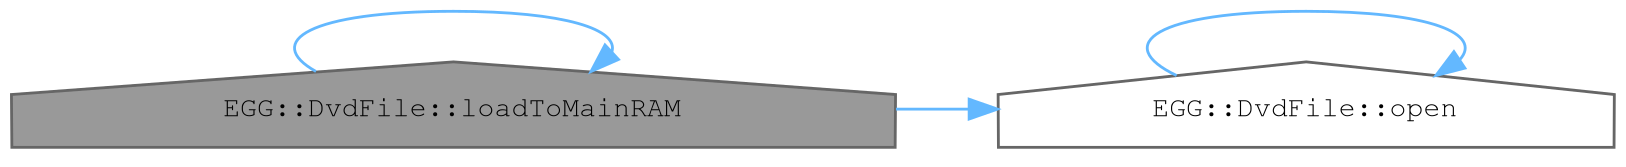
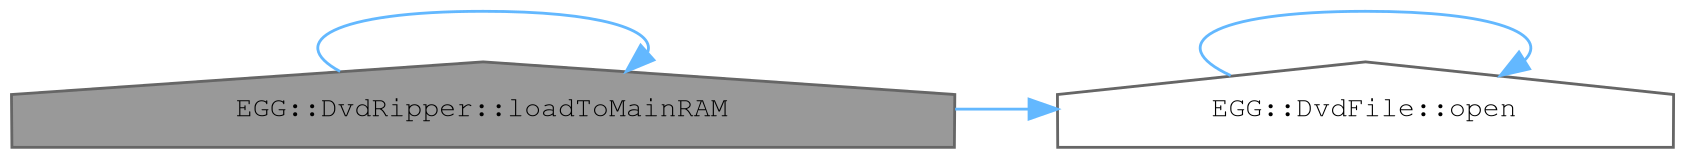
(453, 109) -> (483, 109)
